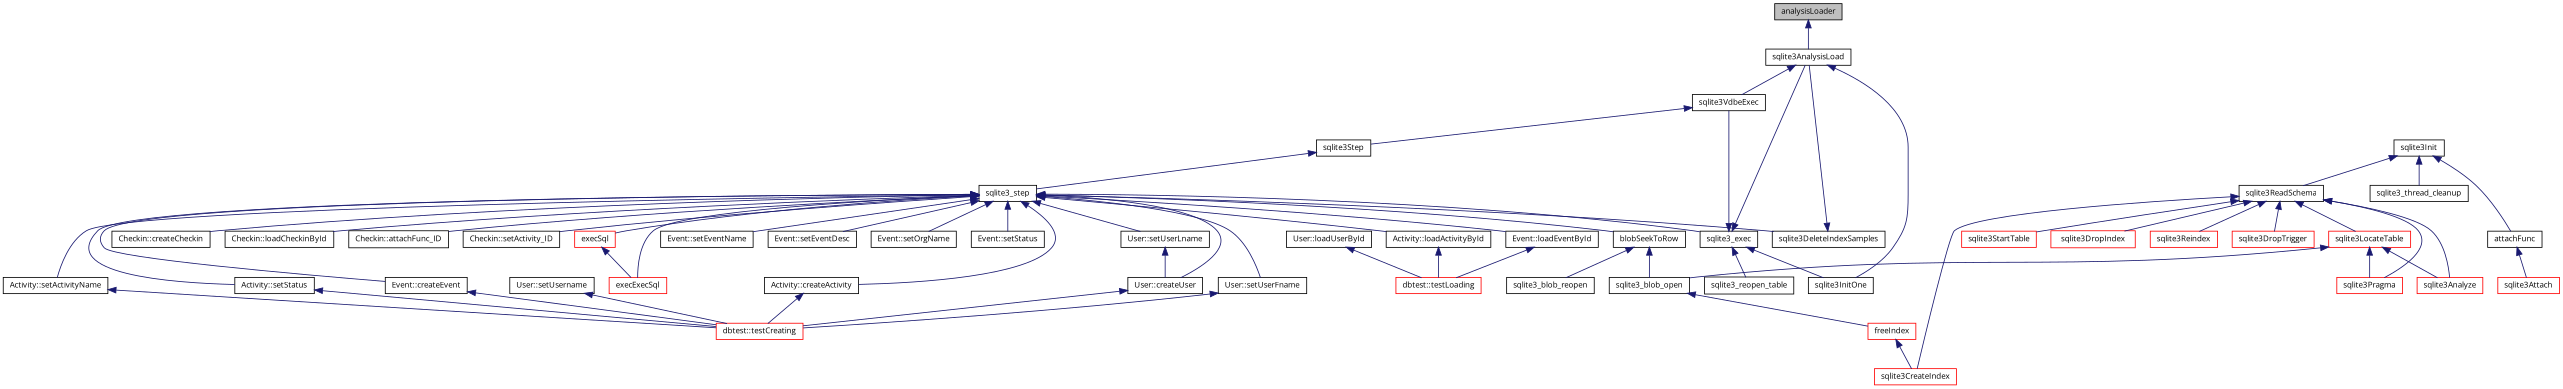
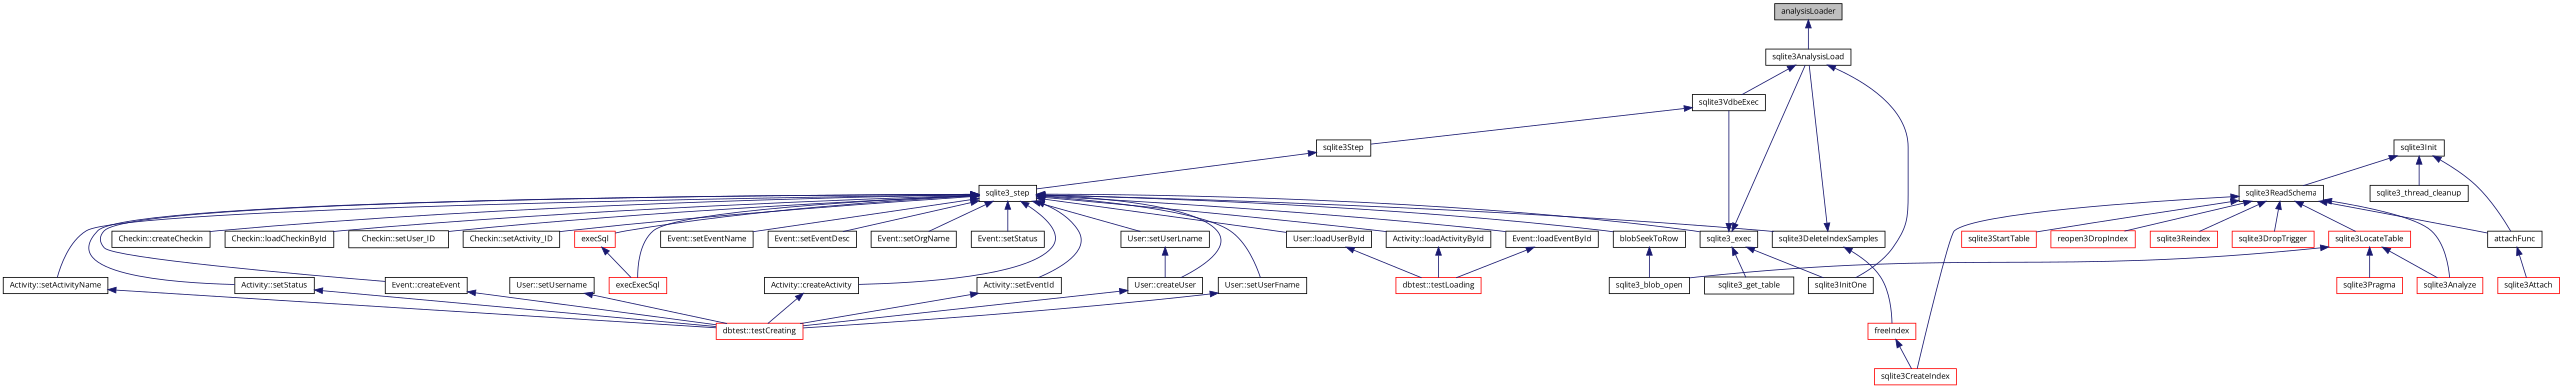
none -> (1160, 215)
(2414, 227) -> (2427, 222)
(399, 239) -> (399, 239)
(2093, 239) -> (2093, 239)
none -> (1019, 286)
(1550, 286) -> none
(1749, 286) -> (1749, 286)
(1782, 310) -> (1883, 281)
